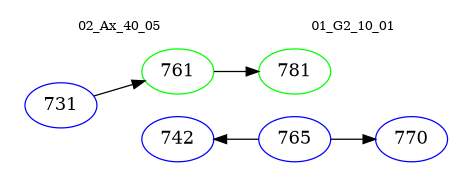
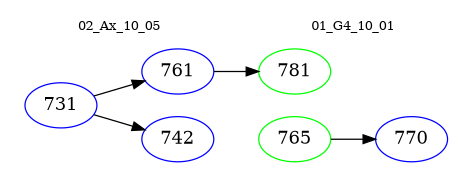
(119, 27) -> (119, 27)
(353, 27) -> (353, 27)
(178, 71) -> (178, 71)
(241, 139) -> (113, 120)
(295, 139) -> (295, 139)
